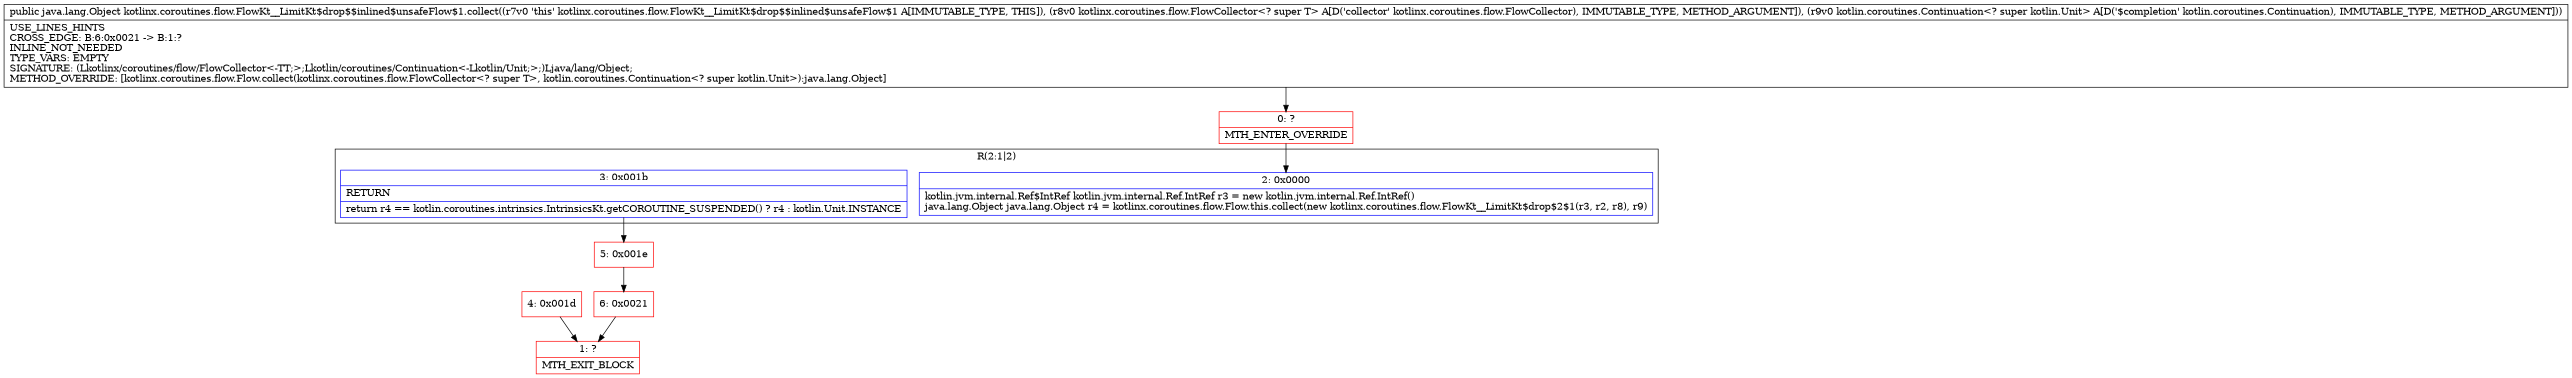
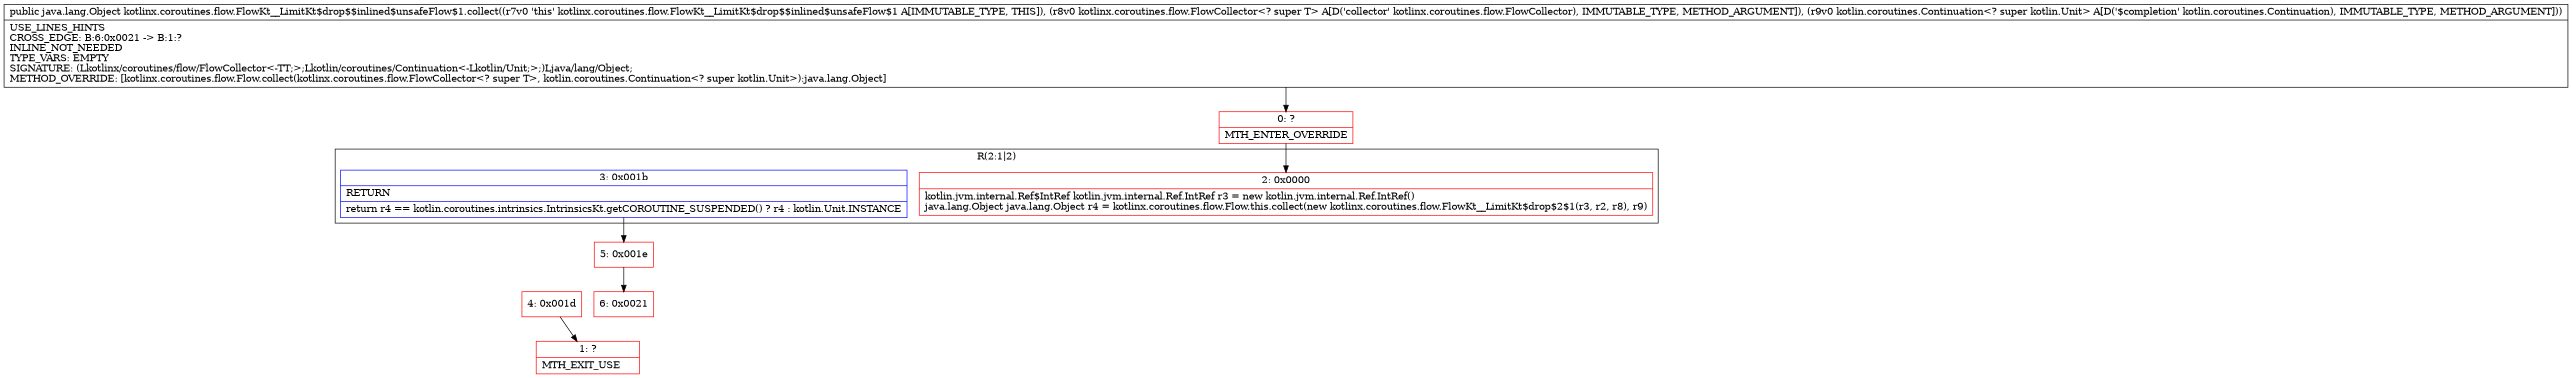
(1286, 194) -> (1286, 194)
(609, 326) -> none
(588, 365) -> (581, 365)
